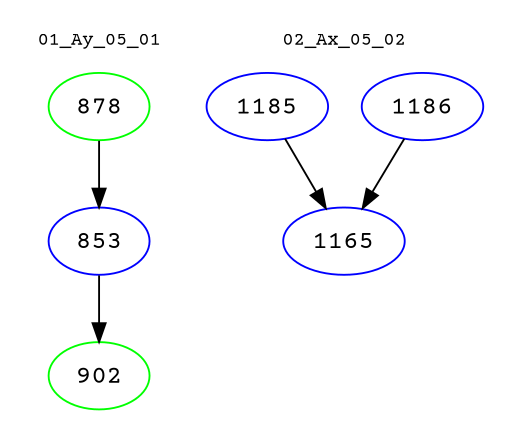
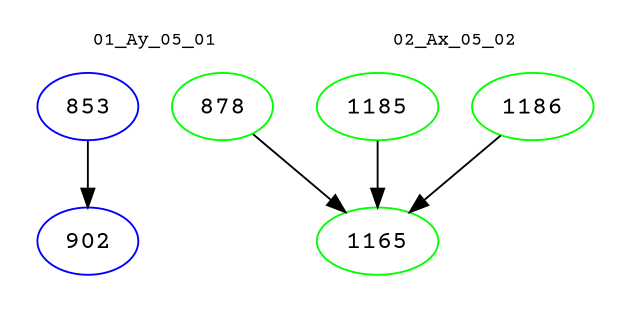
(267, 107) -> (378, 107)
(422, 107) -> (533, 107)
(99, 165) -> (276, 154)
(344, 241) -> (378, 241)
(99, 376) -> (88, 241)
